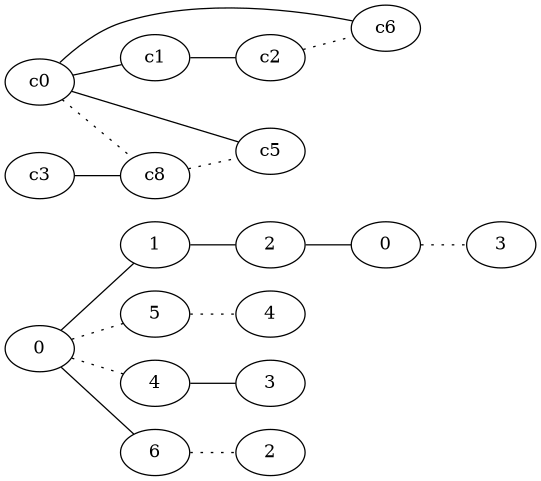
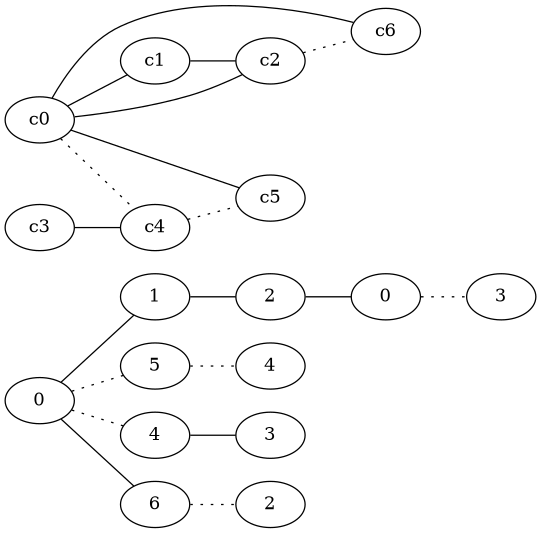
none -> (160, 103)
(155, 176) -> (155, 228)
